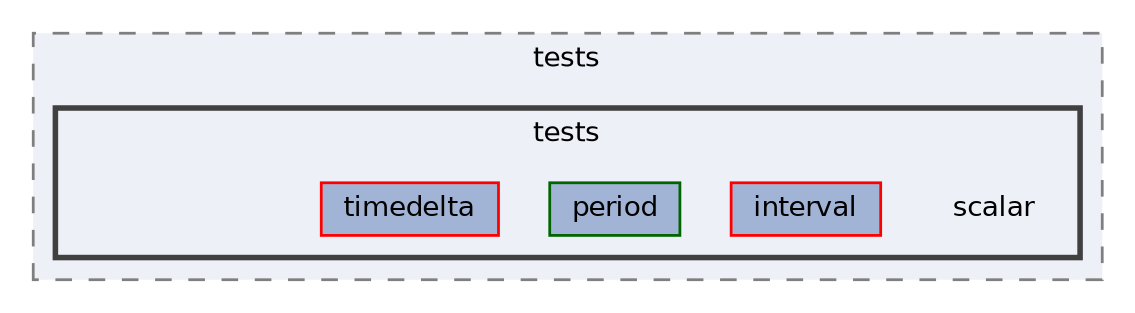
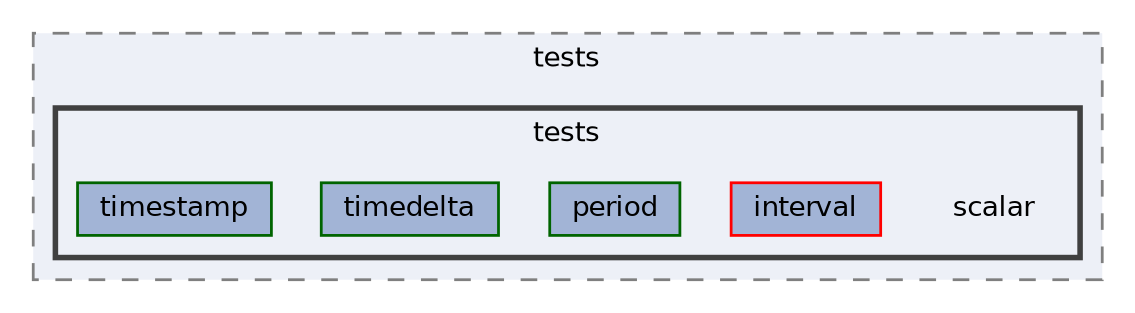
none -> (174, 209)
(410, 209) -> (410, 209)
